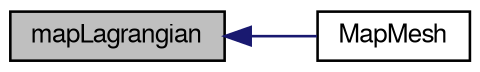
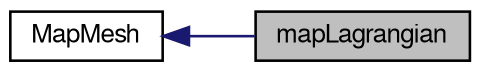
(284, 36) -> (222, 36)
